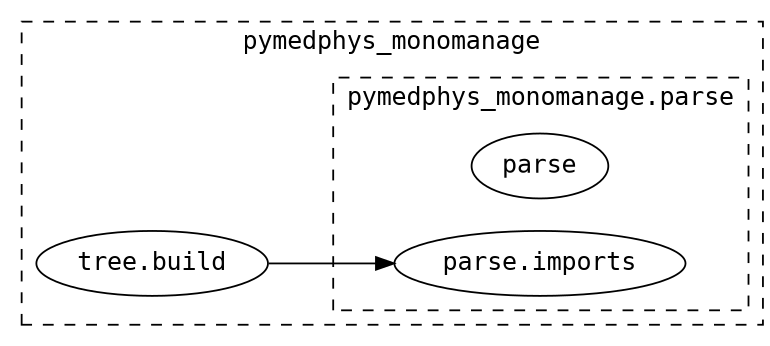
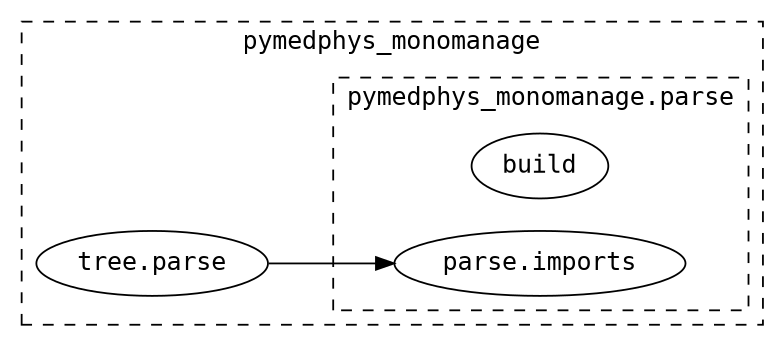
(540, 166) -> (540, 166)
(152, 263) -> (152, 263)
